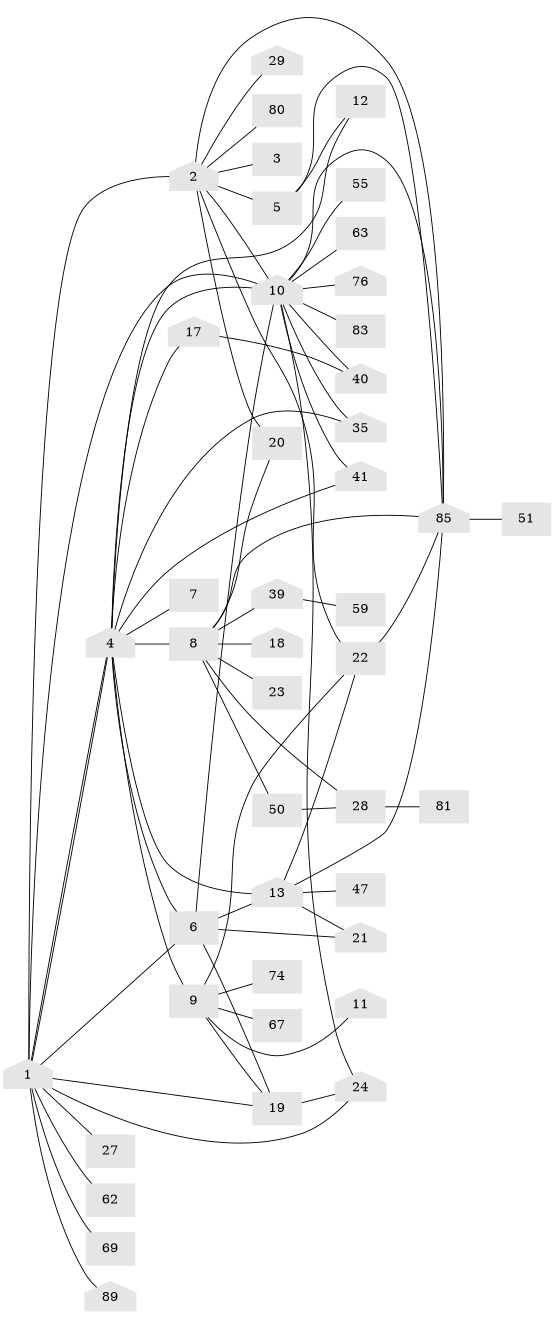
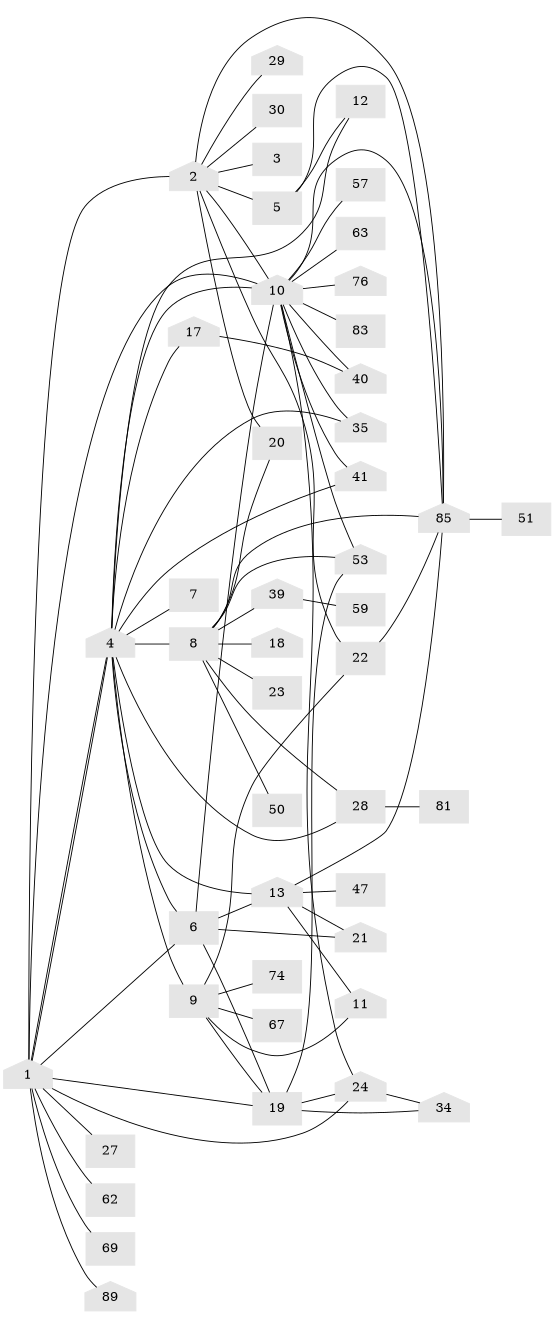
(277, 111) -> (277, 111)
(361, 185) -> (361, 185)
none -> (361, 561)
(324, 773) -> (329, 963)
(319, 809) -> (197, 792)
none -> (444, 1109)
